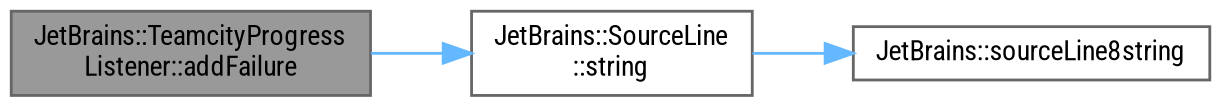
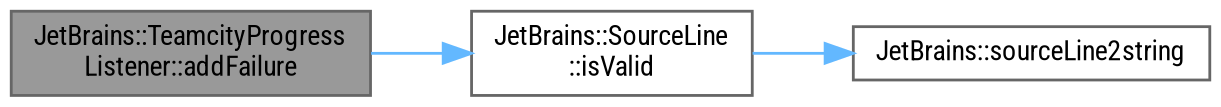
(612, 53) -> (612, 53)
(1032, 53) -> (1032, 53)
